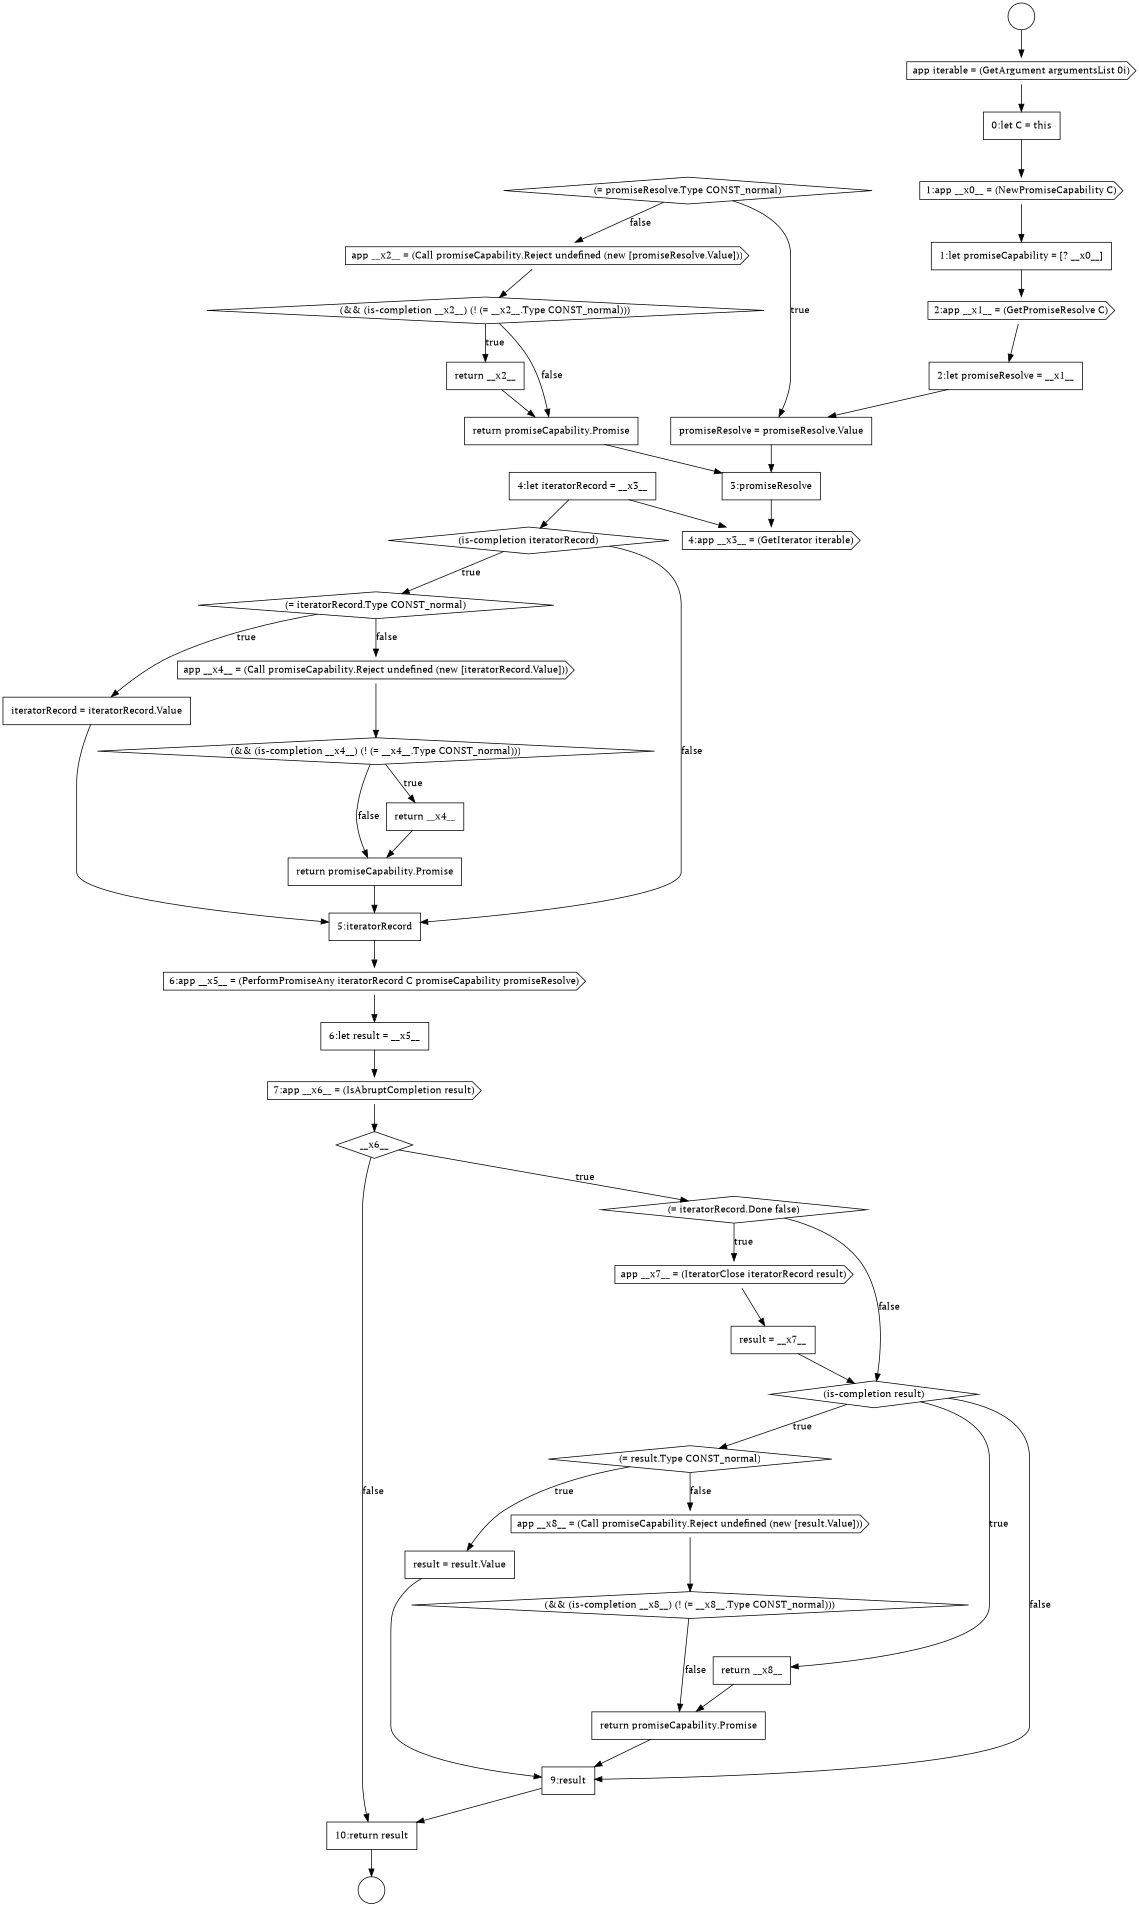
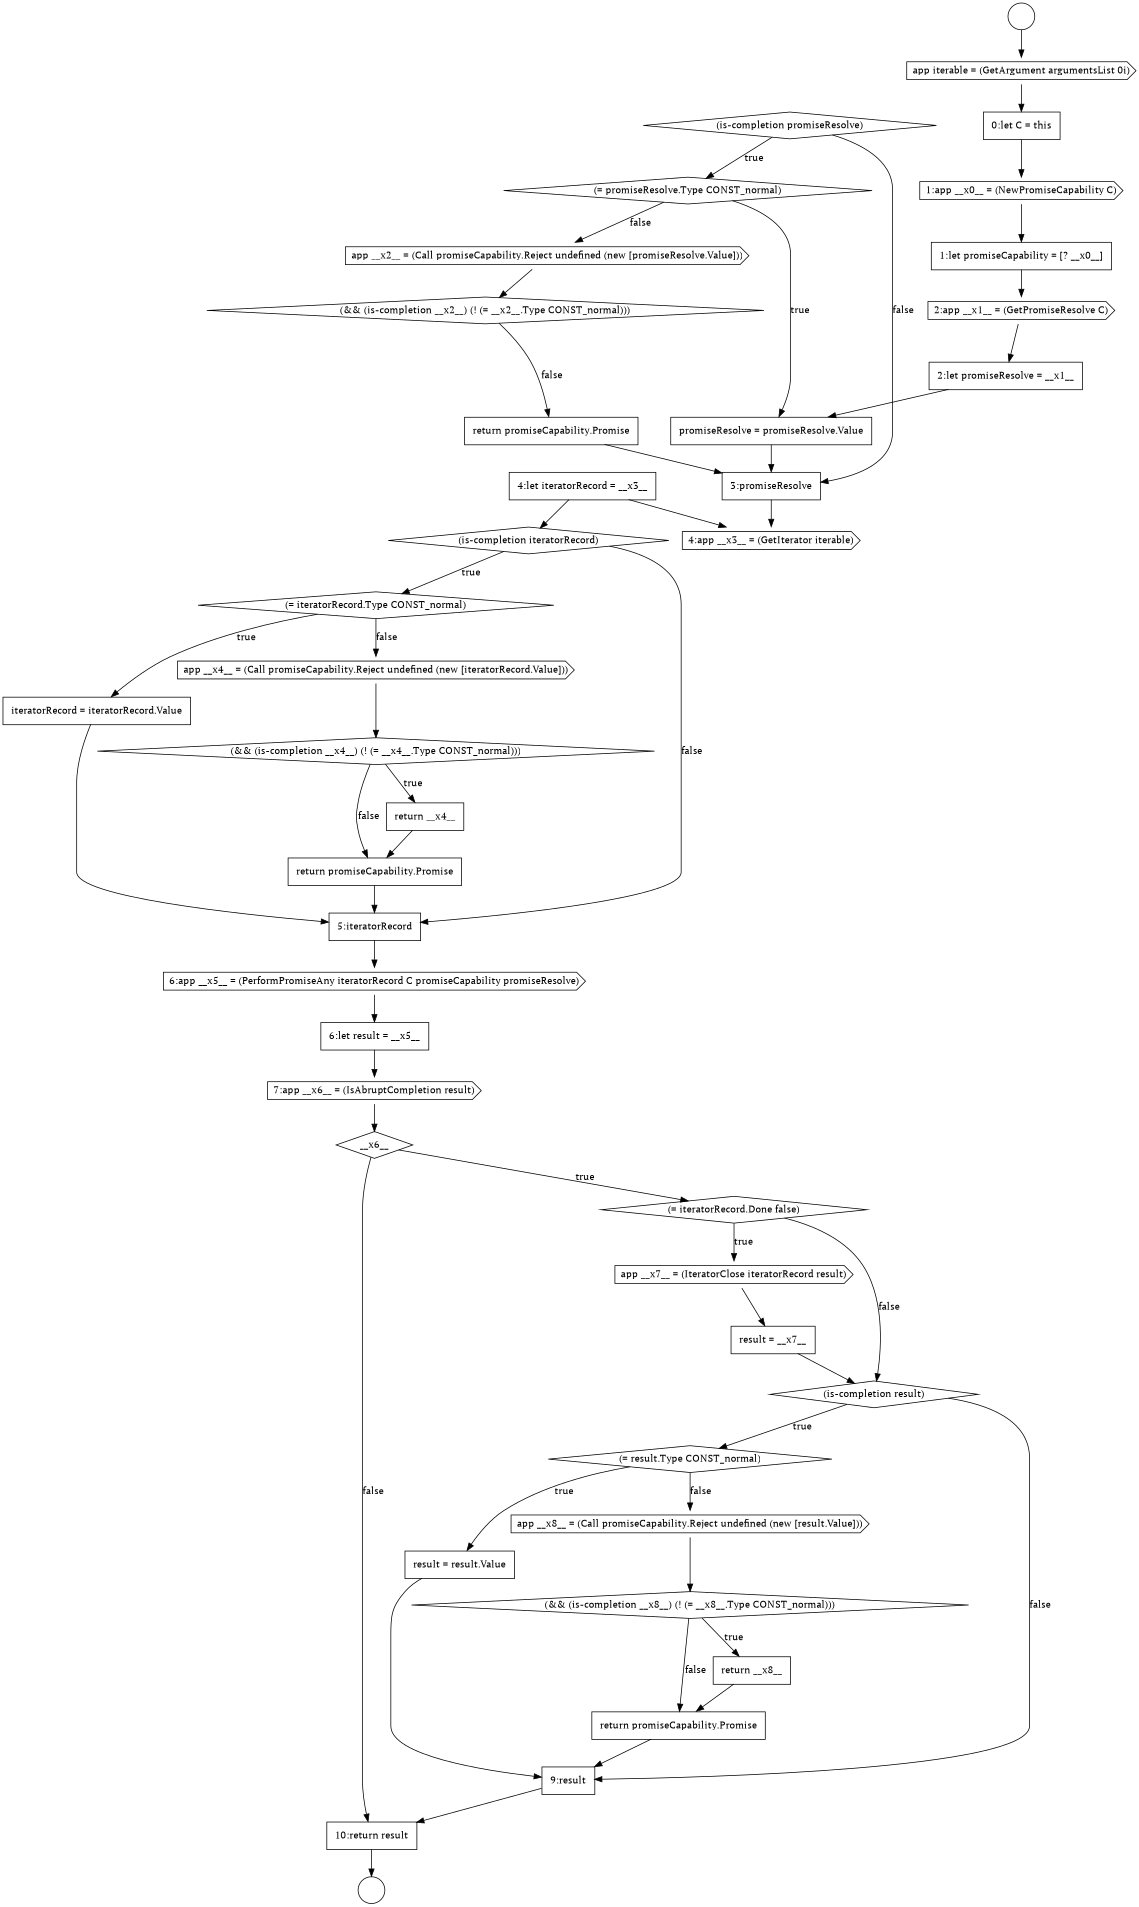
none -> (790, 125)
(485, 376) -> none
(989, 1588) -> (718, 1634)
